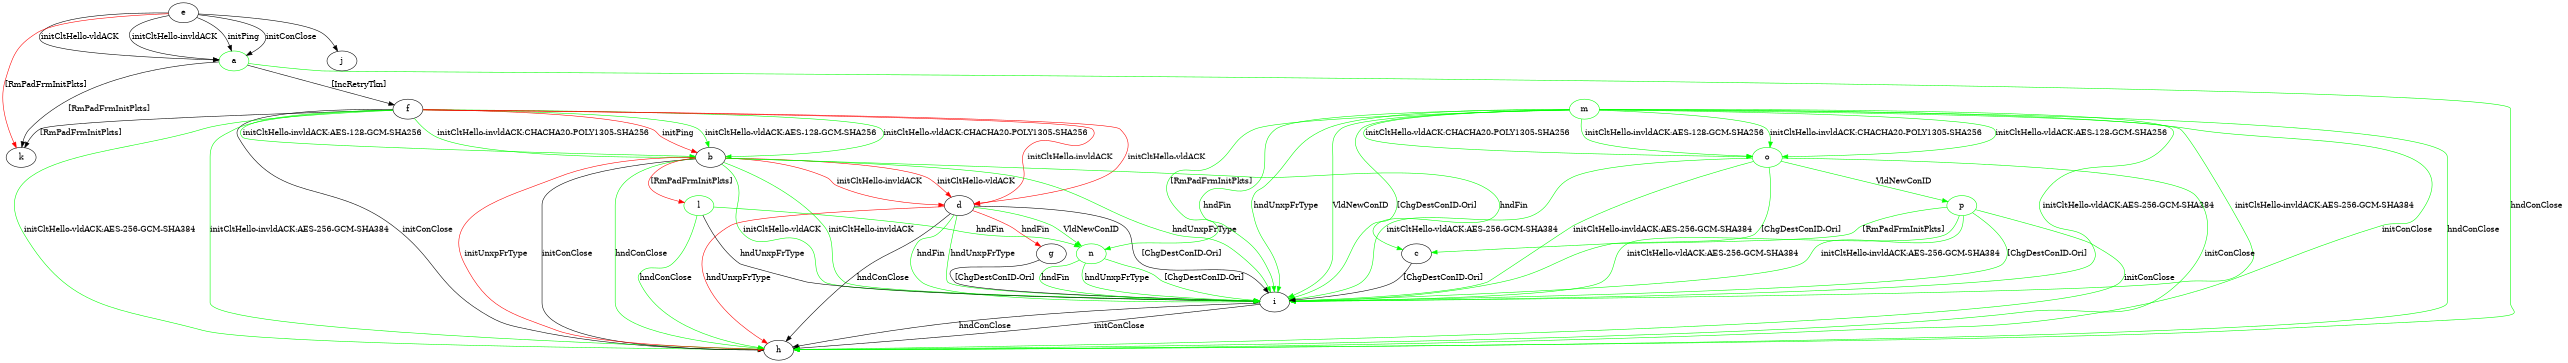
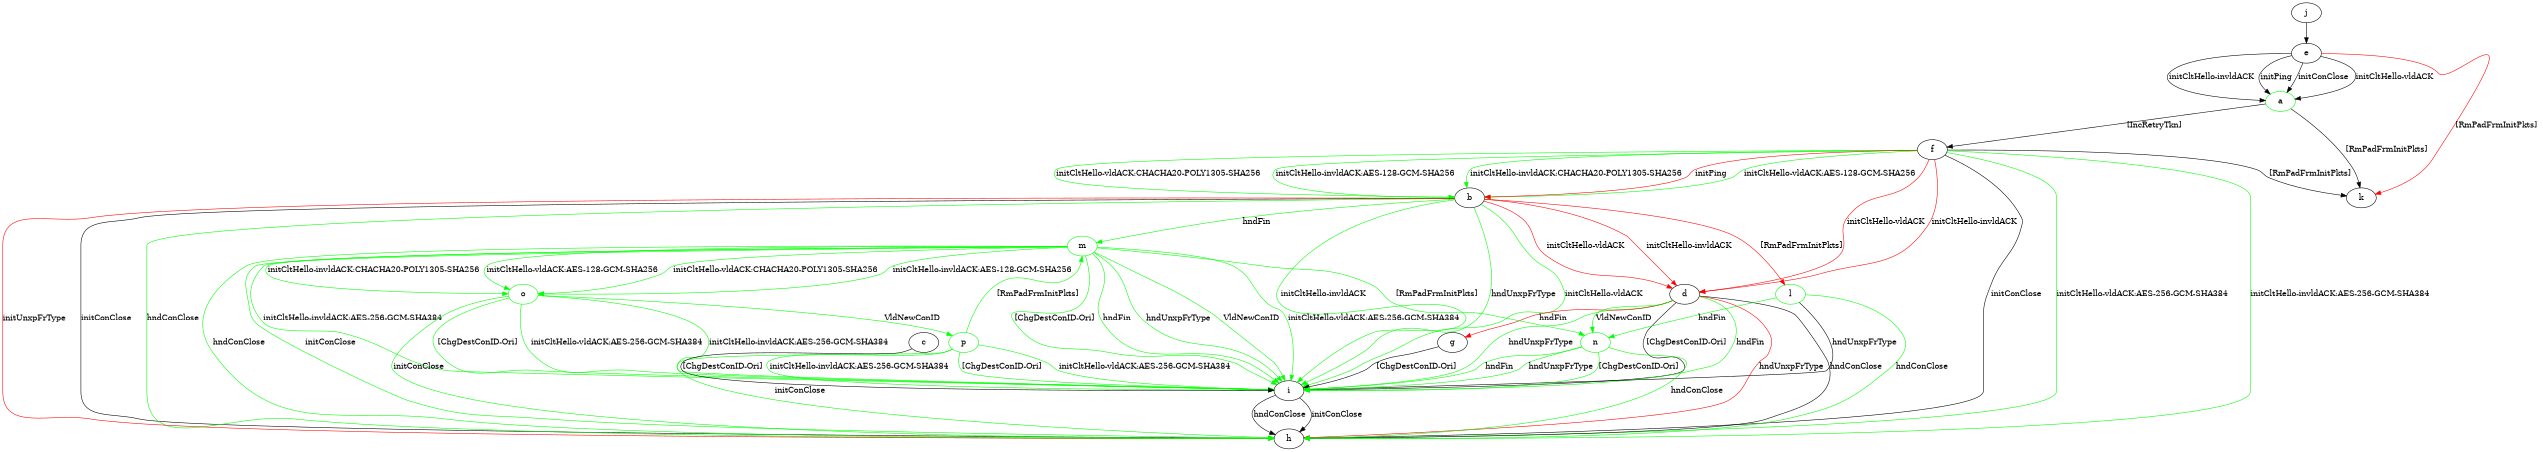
(270, 20) -> (2306, 30)
(2340, 96) -> (1546, 420)
(1204, 175) -> (1277, 214)
(1592, 245) -> (1015, 278)
